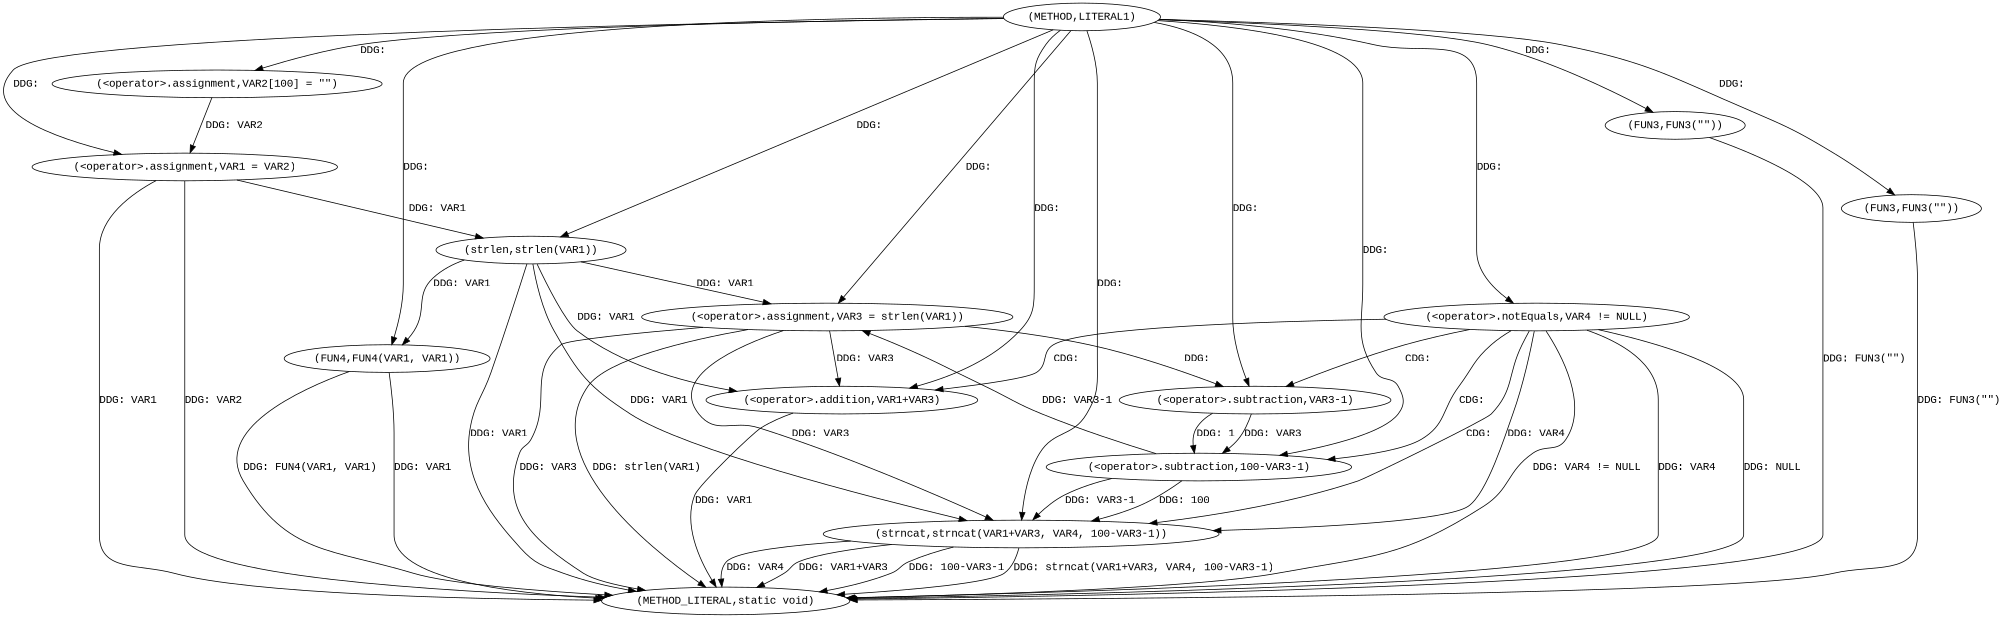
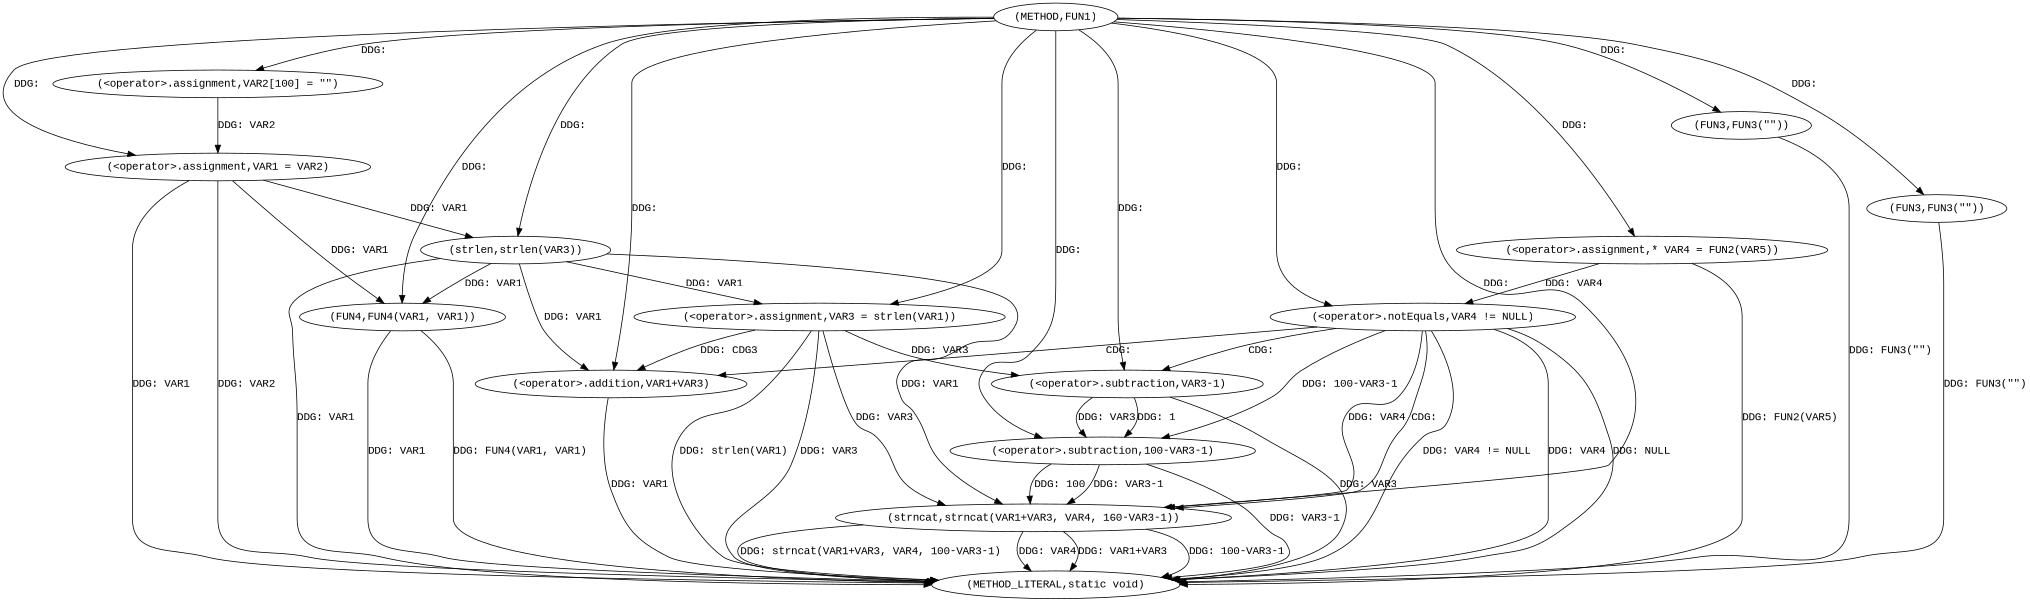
(1082, 17) -> (1056, 17)
none -> (303, 242)
(531, 250) -> (516, 250)
none -> (1642, 250)
(865, 359) -> (729, 350)
(1200, 359) -> (940, 350)
(1010, 399) -> (1274, 535)
(1475, 400) -> (1350, 384)
none -> (1344, 499)
(1021, 534) -> (1033, 518)
